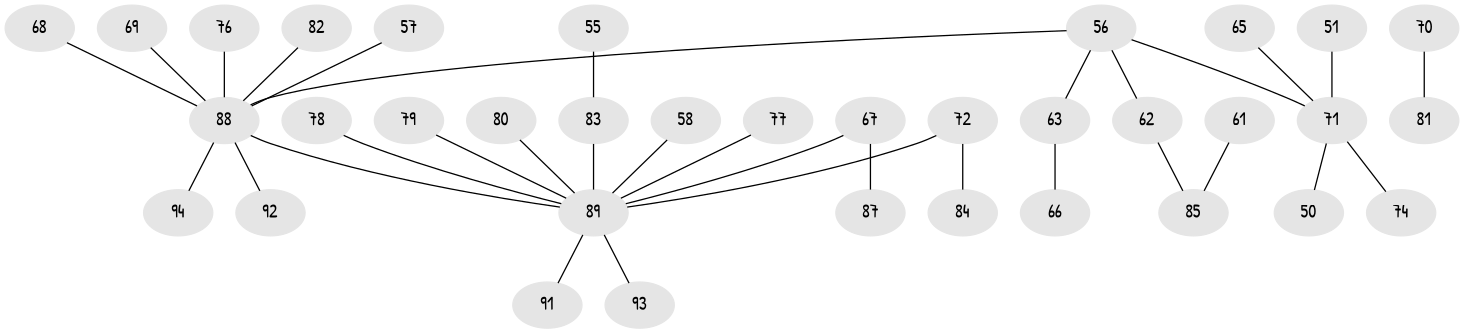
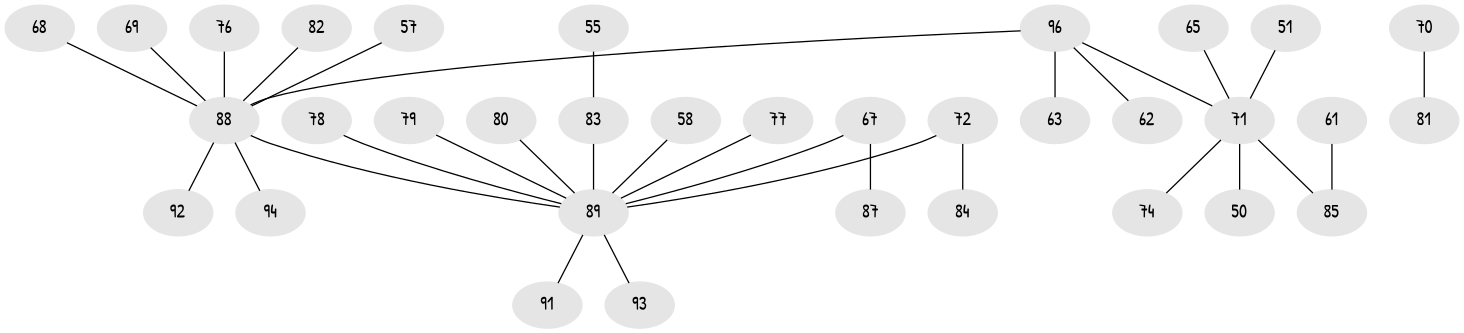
(1101, 28) -> (1055, 28)
(1170, 167) -> (1286, 167)
(1055, 213) -> none
